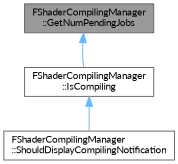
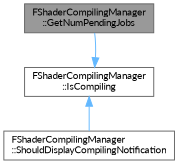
(83, 55) -> (96, 45)
